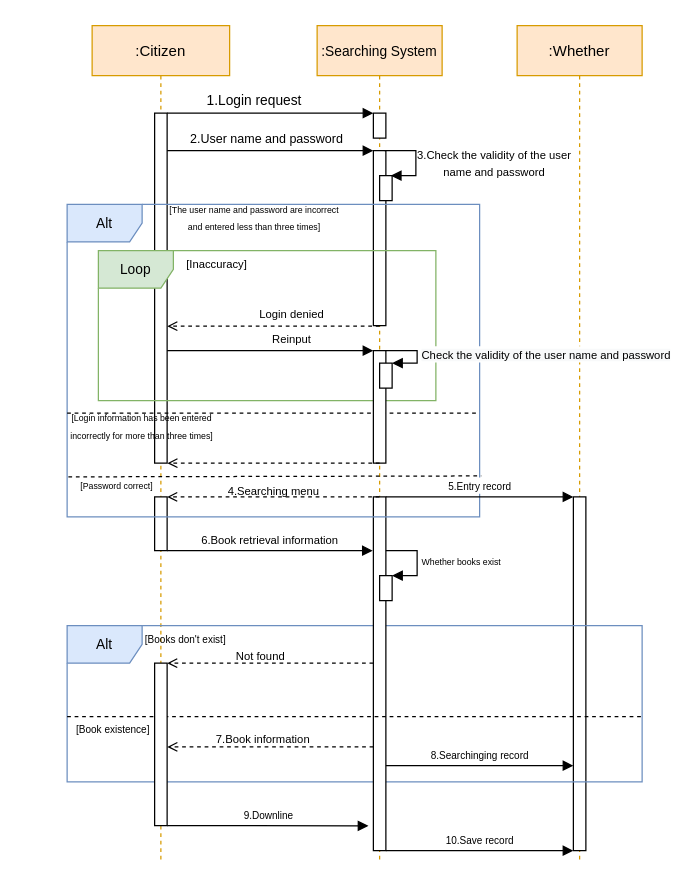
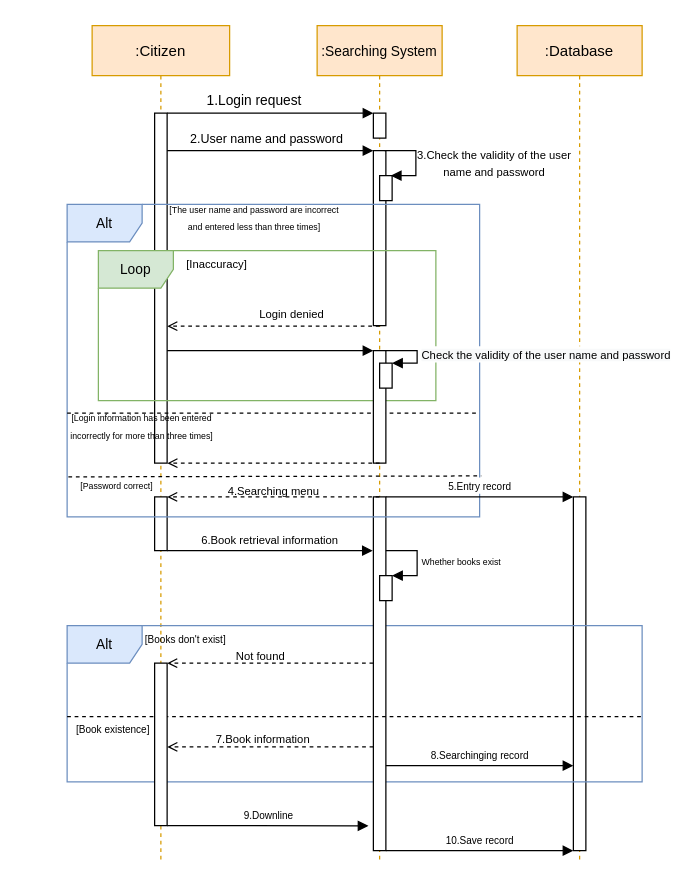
(579, 51) -> (579, 51)
(292, 338) -> none
